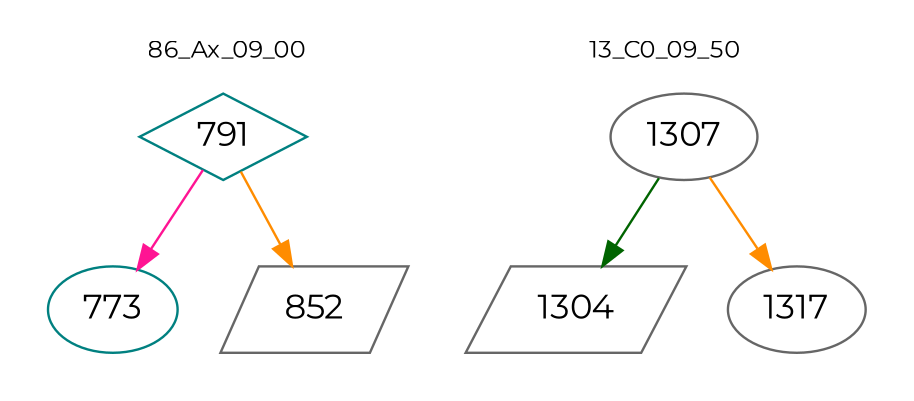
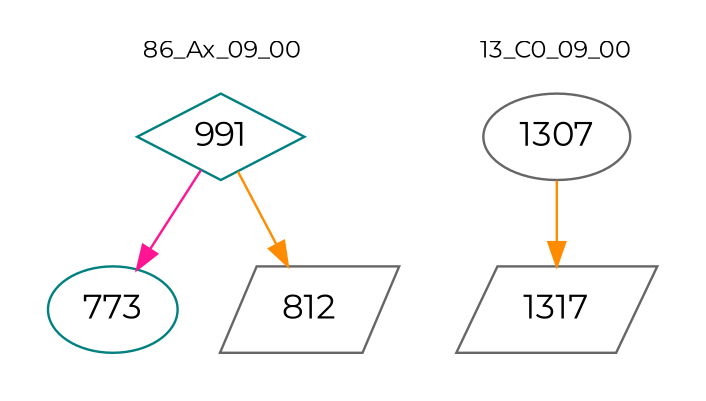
(666, 52) -> (557, 52)
(223, 137) -> (221, 137)
(314, 310) -> (310, 310)
(576, 310) -> none
(797, 310) -> (557, 310)
